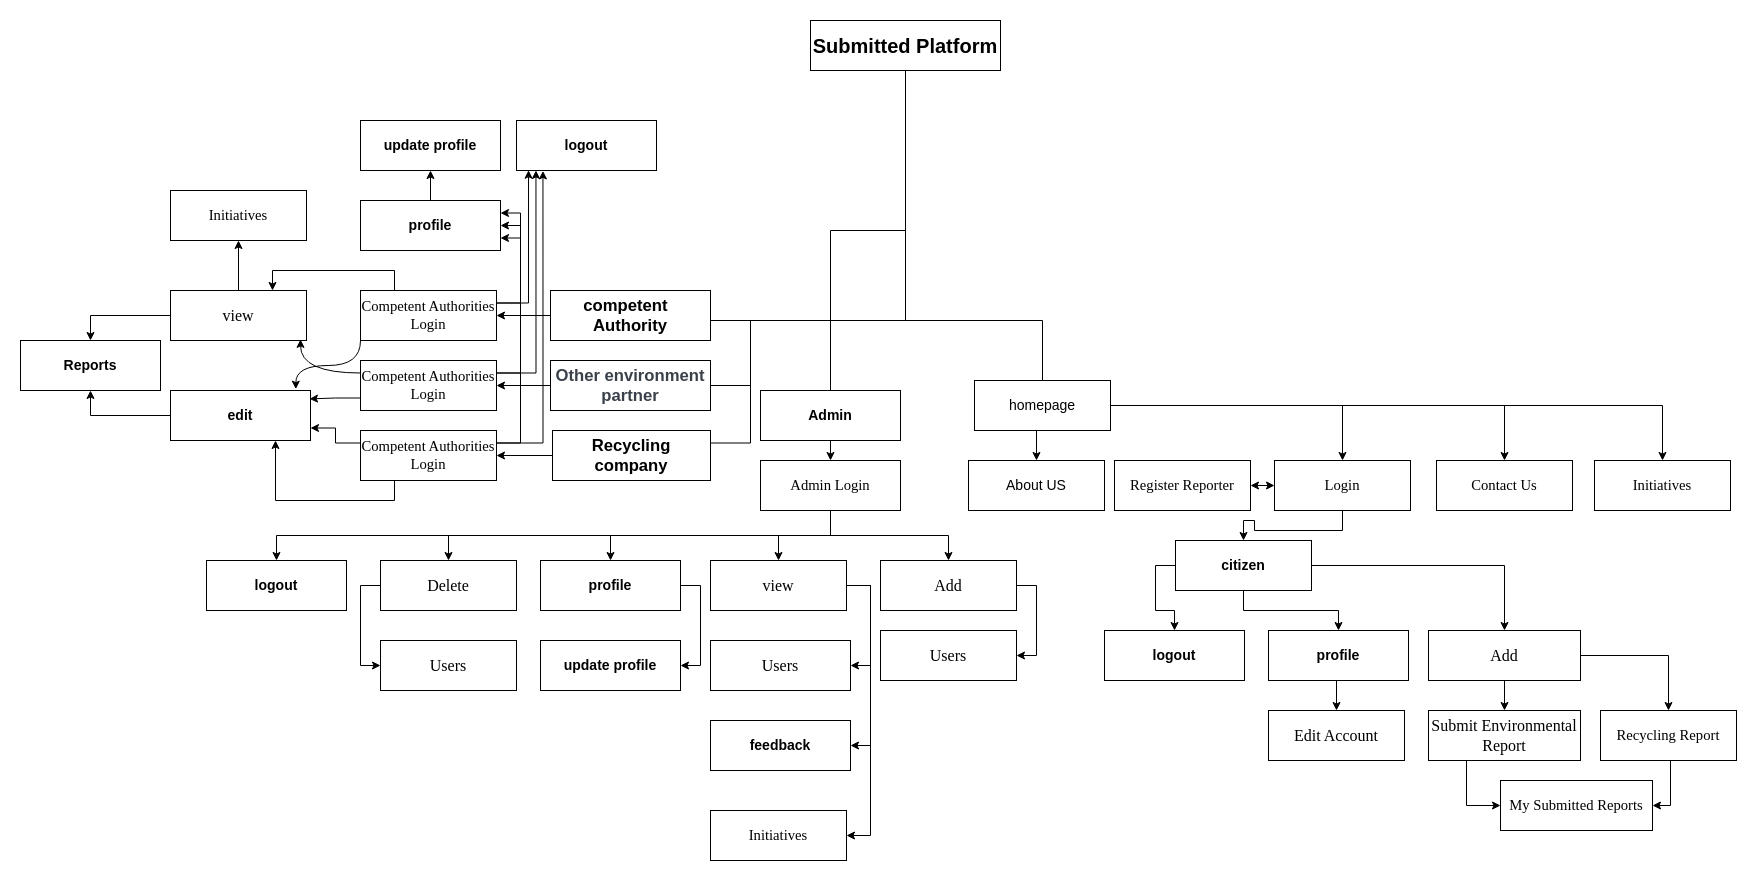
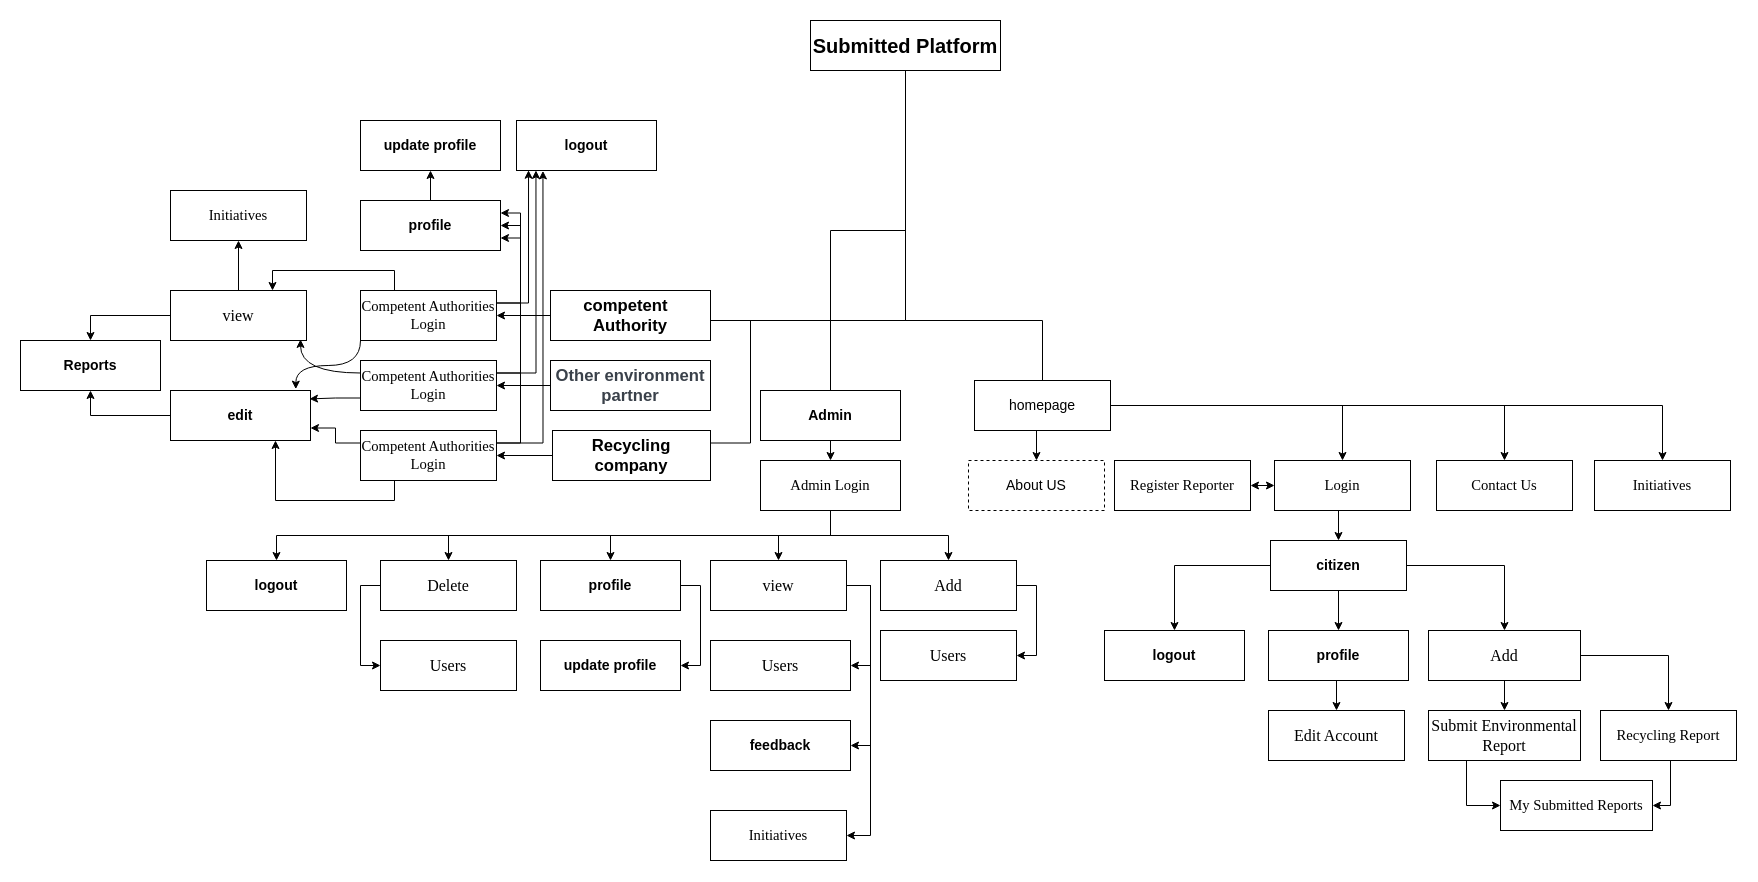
(730, 386) -> none
(1037, 486) -> (1037, 486)
(1244, 566) -> (1339, 566)
